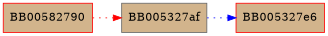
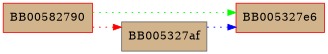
none -> (160, 13)
